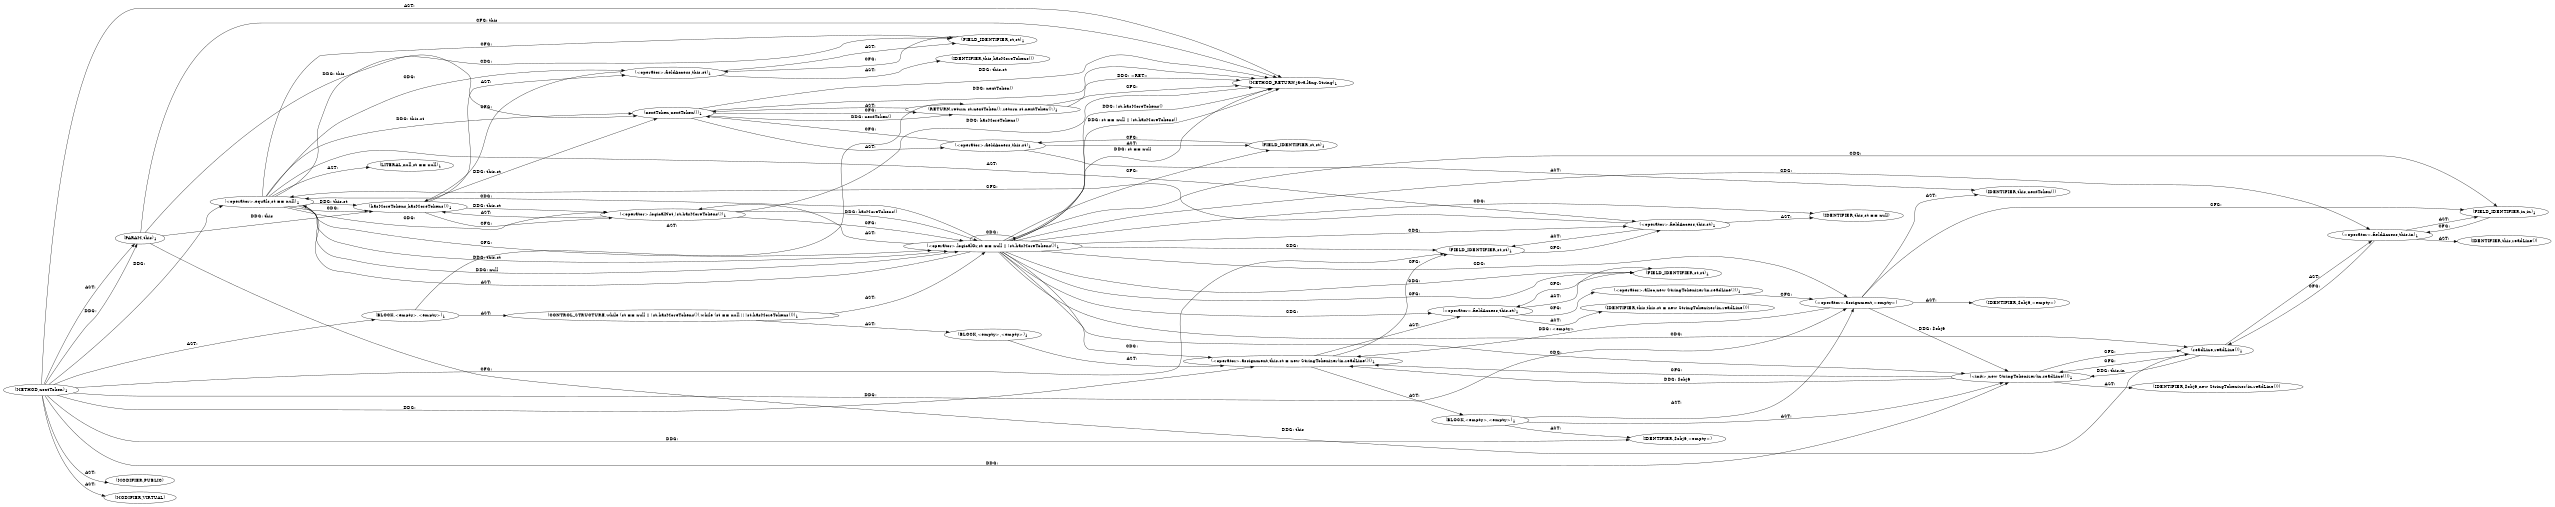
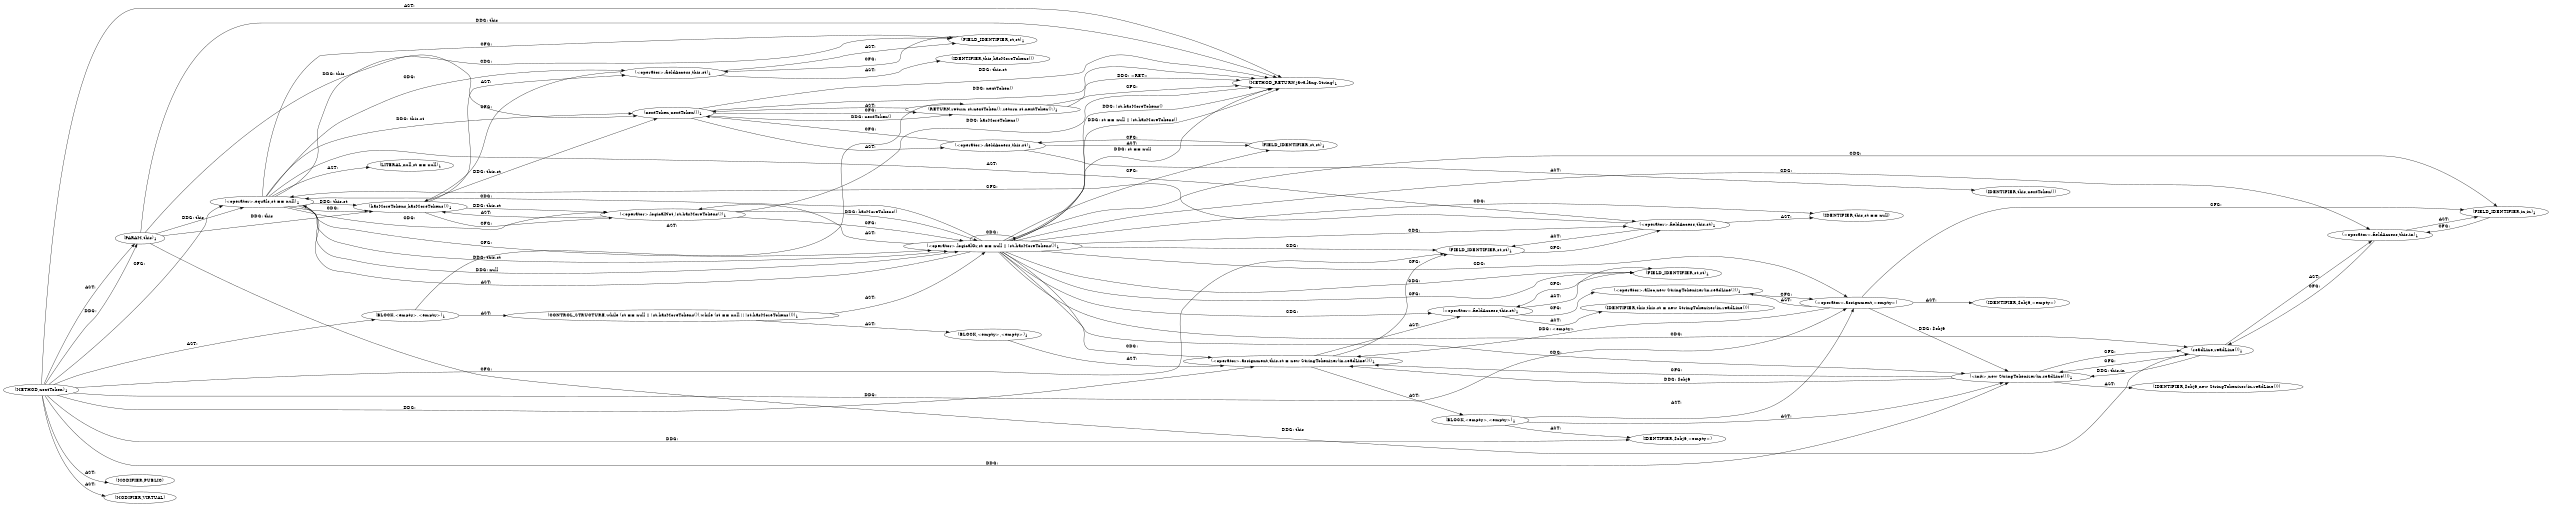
(487, 21) -> (487, 21)
none -> (198, 221)
(1911, 229) -> (1782, 303)
(2504, 241) -> none
(140, 264) -> (140, 264)
